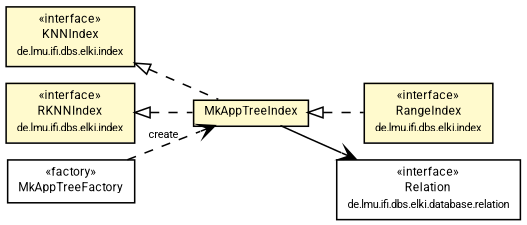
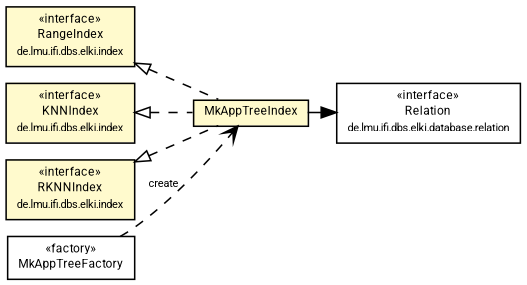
(343, 112) -> (184, 84)
(311, 139) -> (314, 112)
